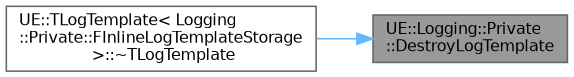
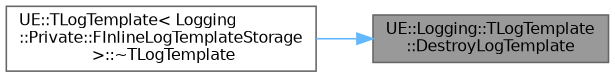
(470, 39) -> (491, 39)
